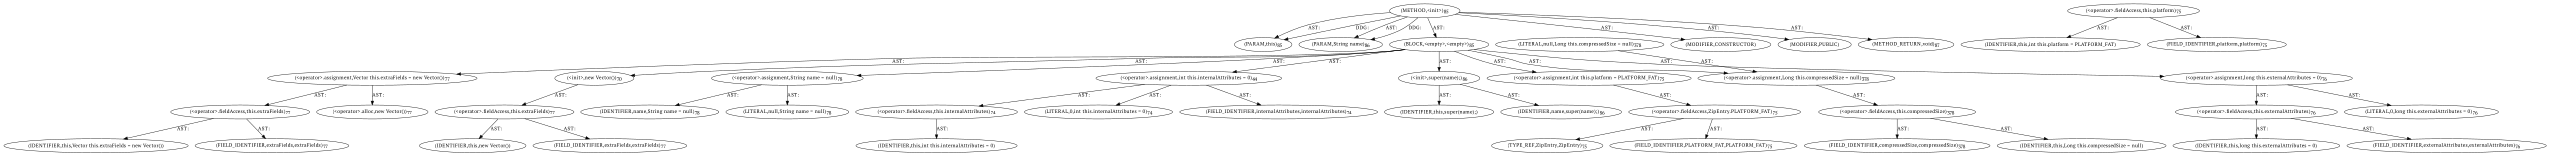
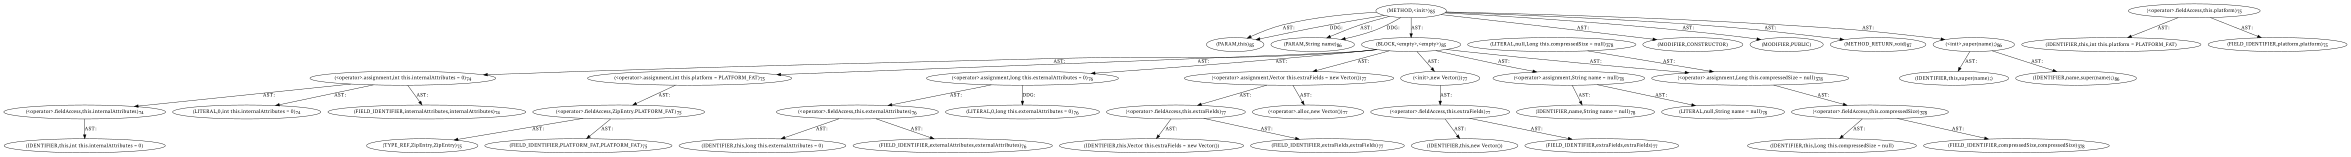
(1439, 59) -> (1694, 20)
(619, 78) -> (1465, 78)
(1255, 78) -> (469, 78)
(2355, 95) -> (1030, 95)
